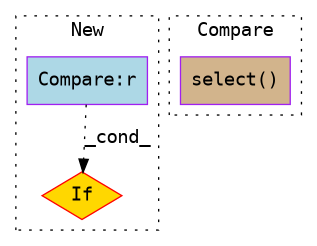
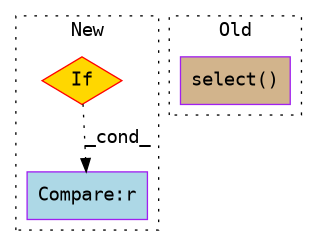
(235, 31) -> (235, 31)
(85, 132) -> (84, 131)
